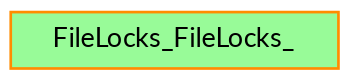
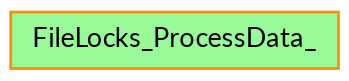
(175, 40) -> (175, 40)
